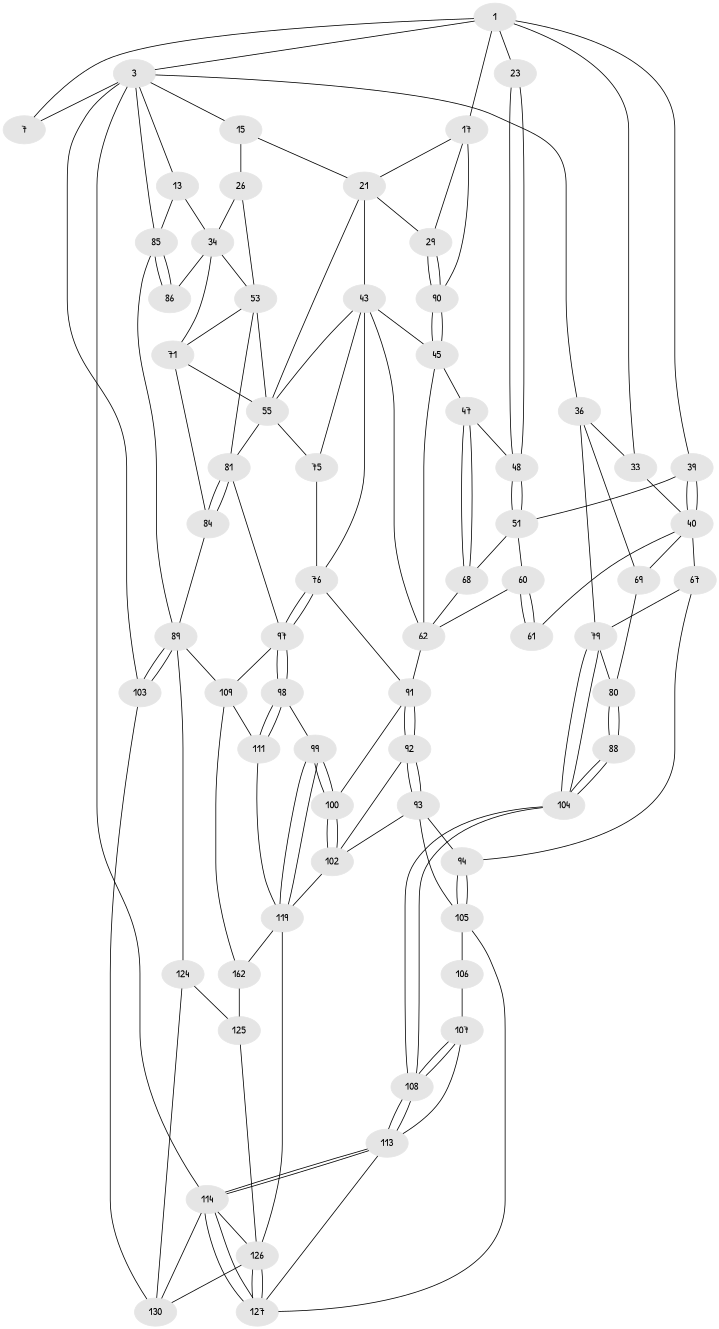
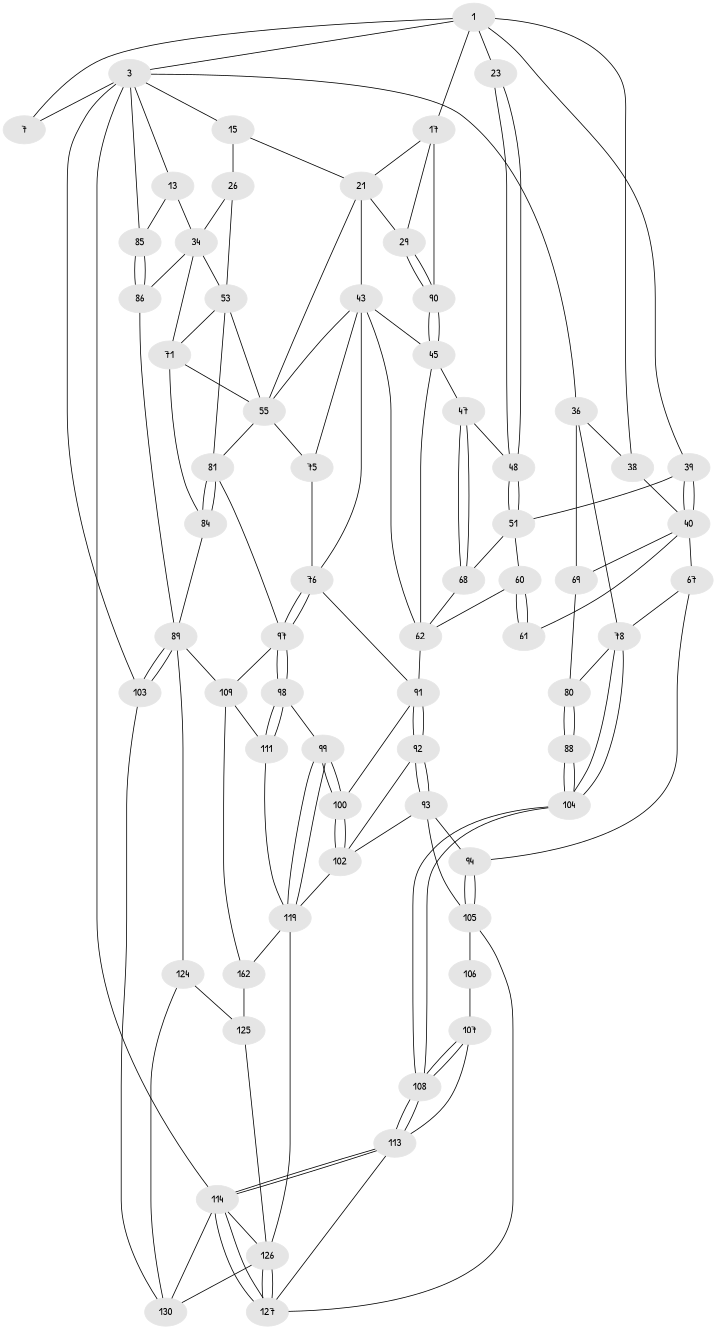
(155, 438) -> (152, 468)
(636, 468) -> (633, 468)
(596, 637) -> (619, 637)
